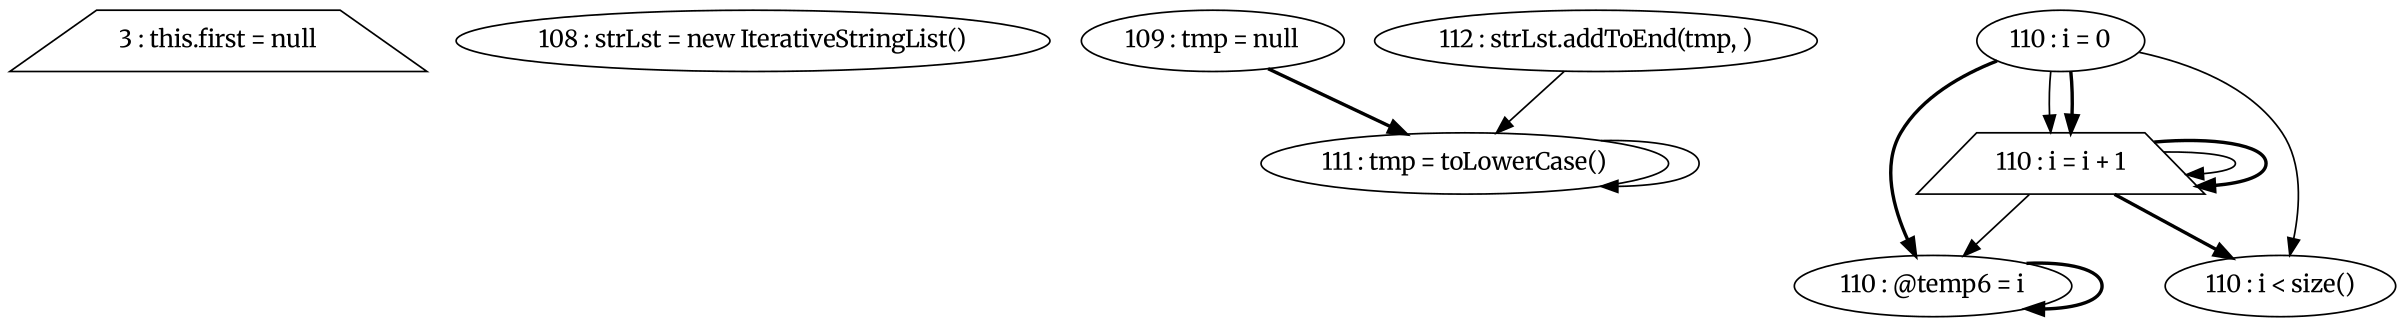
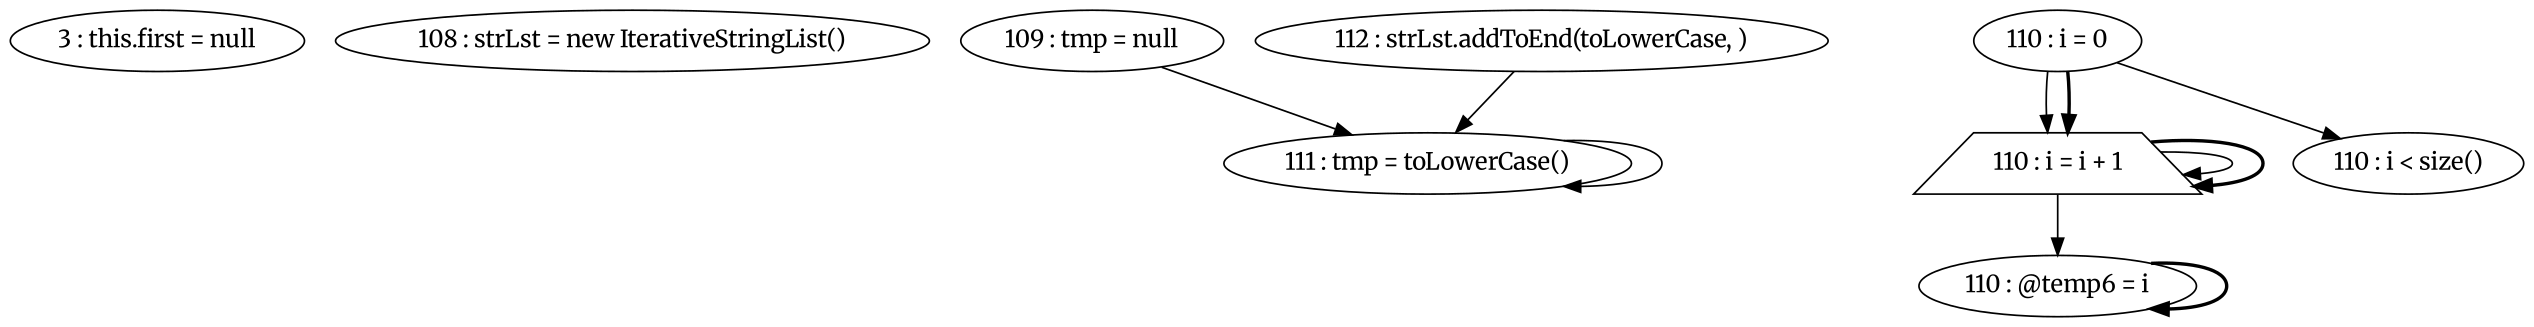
(218, 41) -> (157, 41)
(1596, 41) -> (1542, 41)
(1329, 98) -> (1249, 98)
(1904, 128) -> none
(2166, 222) -> none
